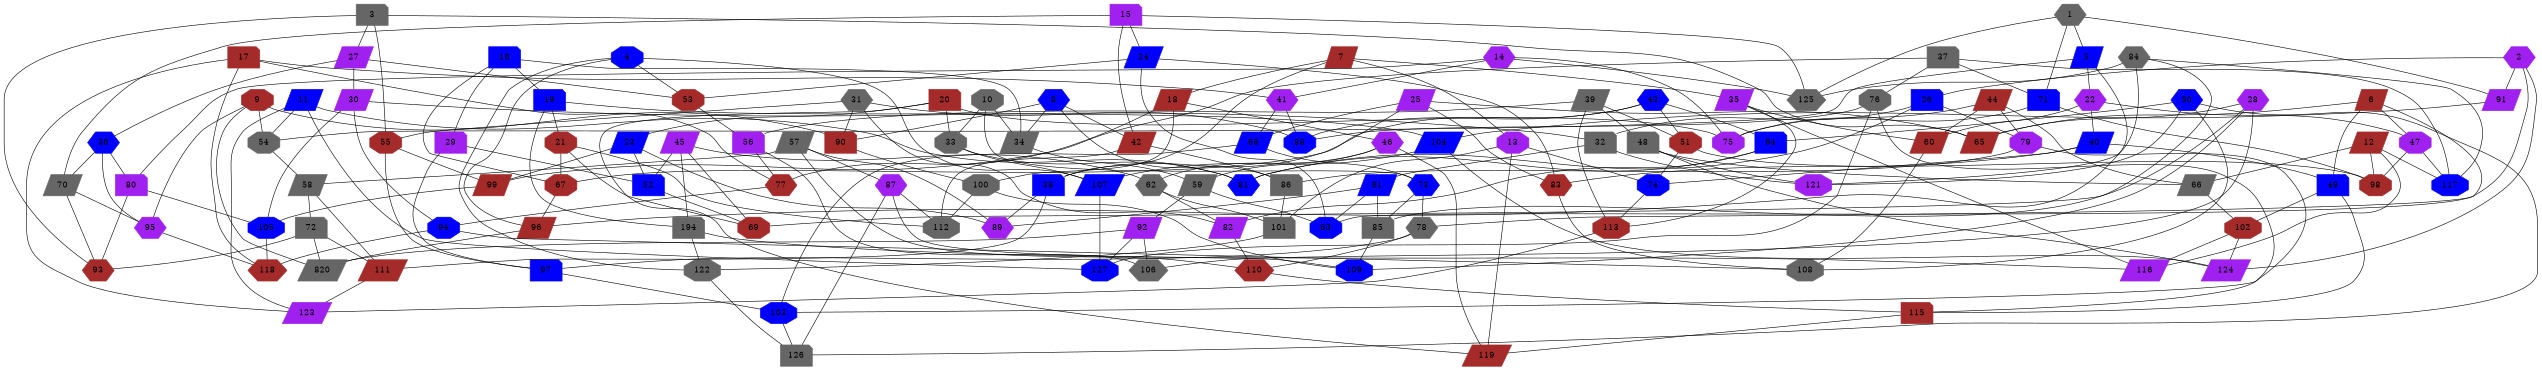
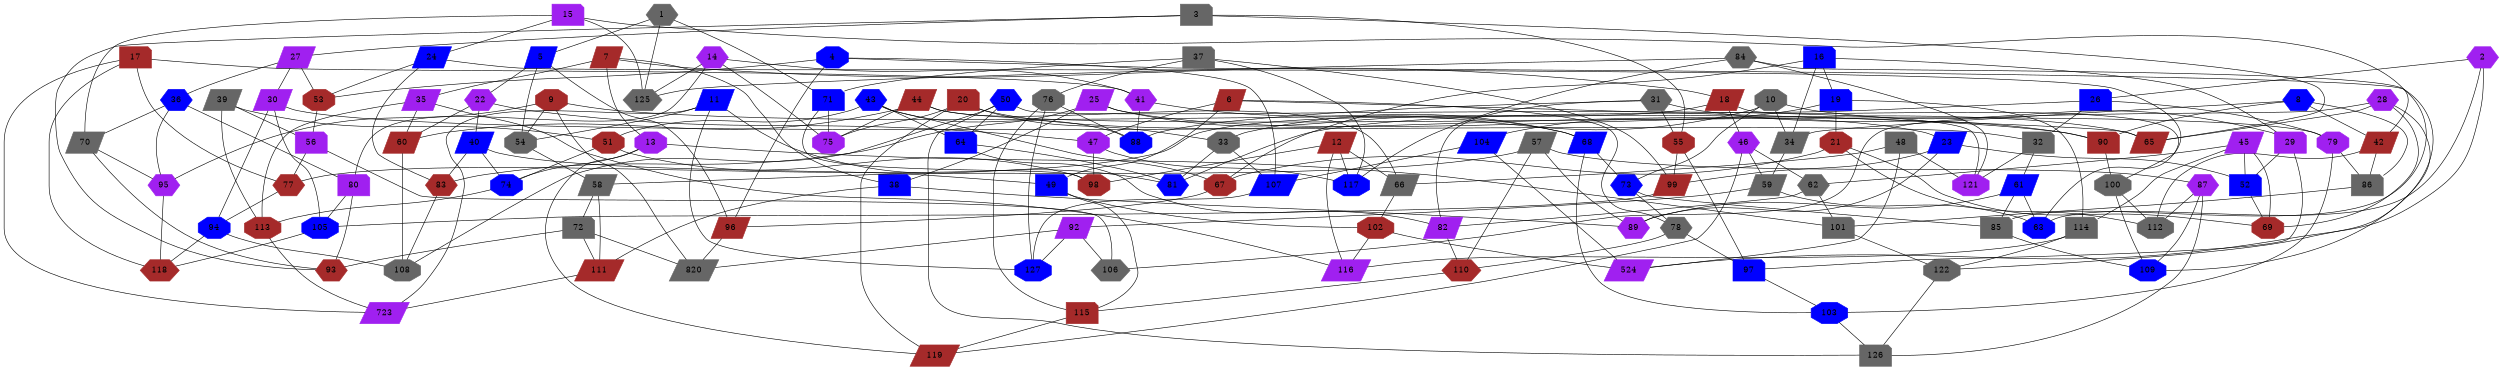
(2502, 100) -> none
none -> (2031, 114)
(1611, 117) -> none
(689, 228) -> (2081, 228)
(2226, 270) -> (1629, 270)
(307, 313) -> (385, 313)
